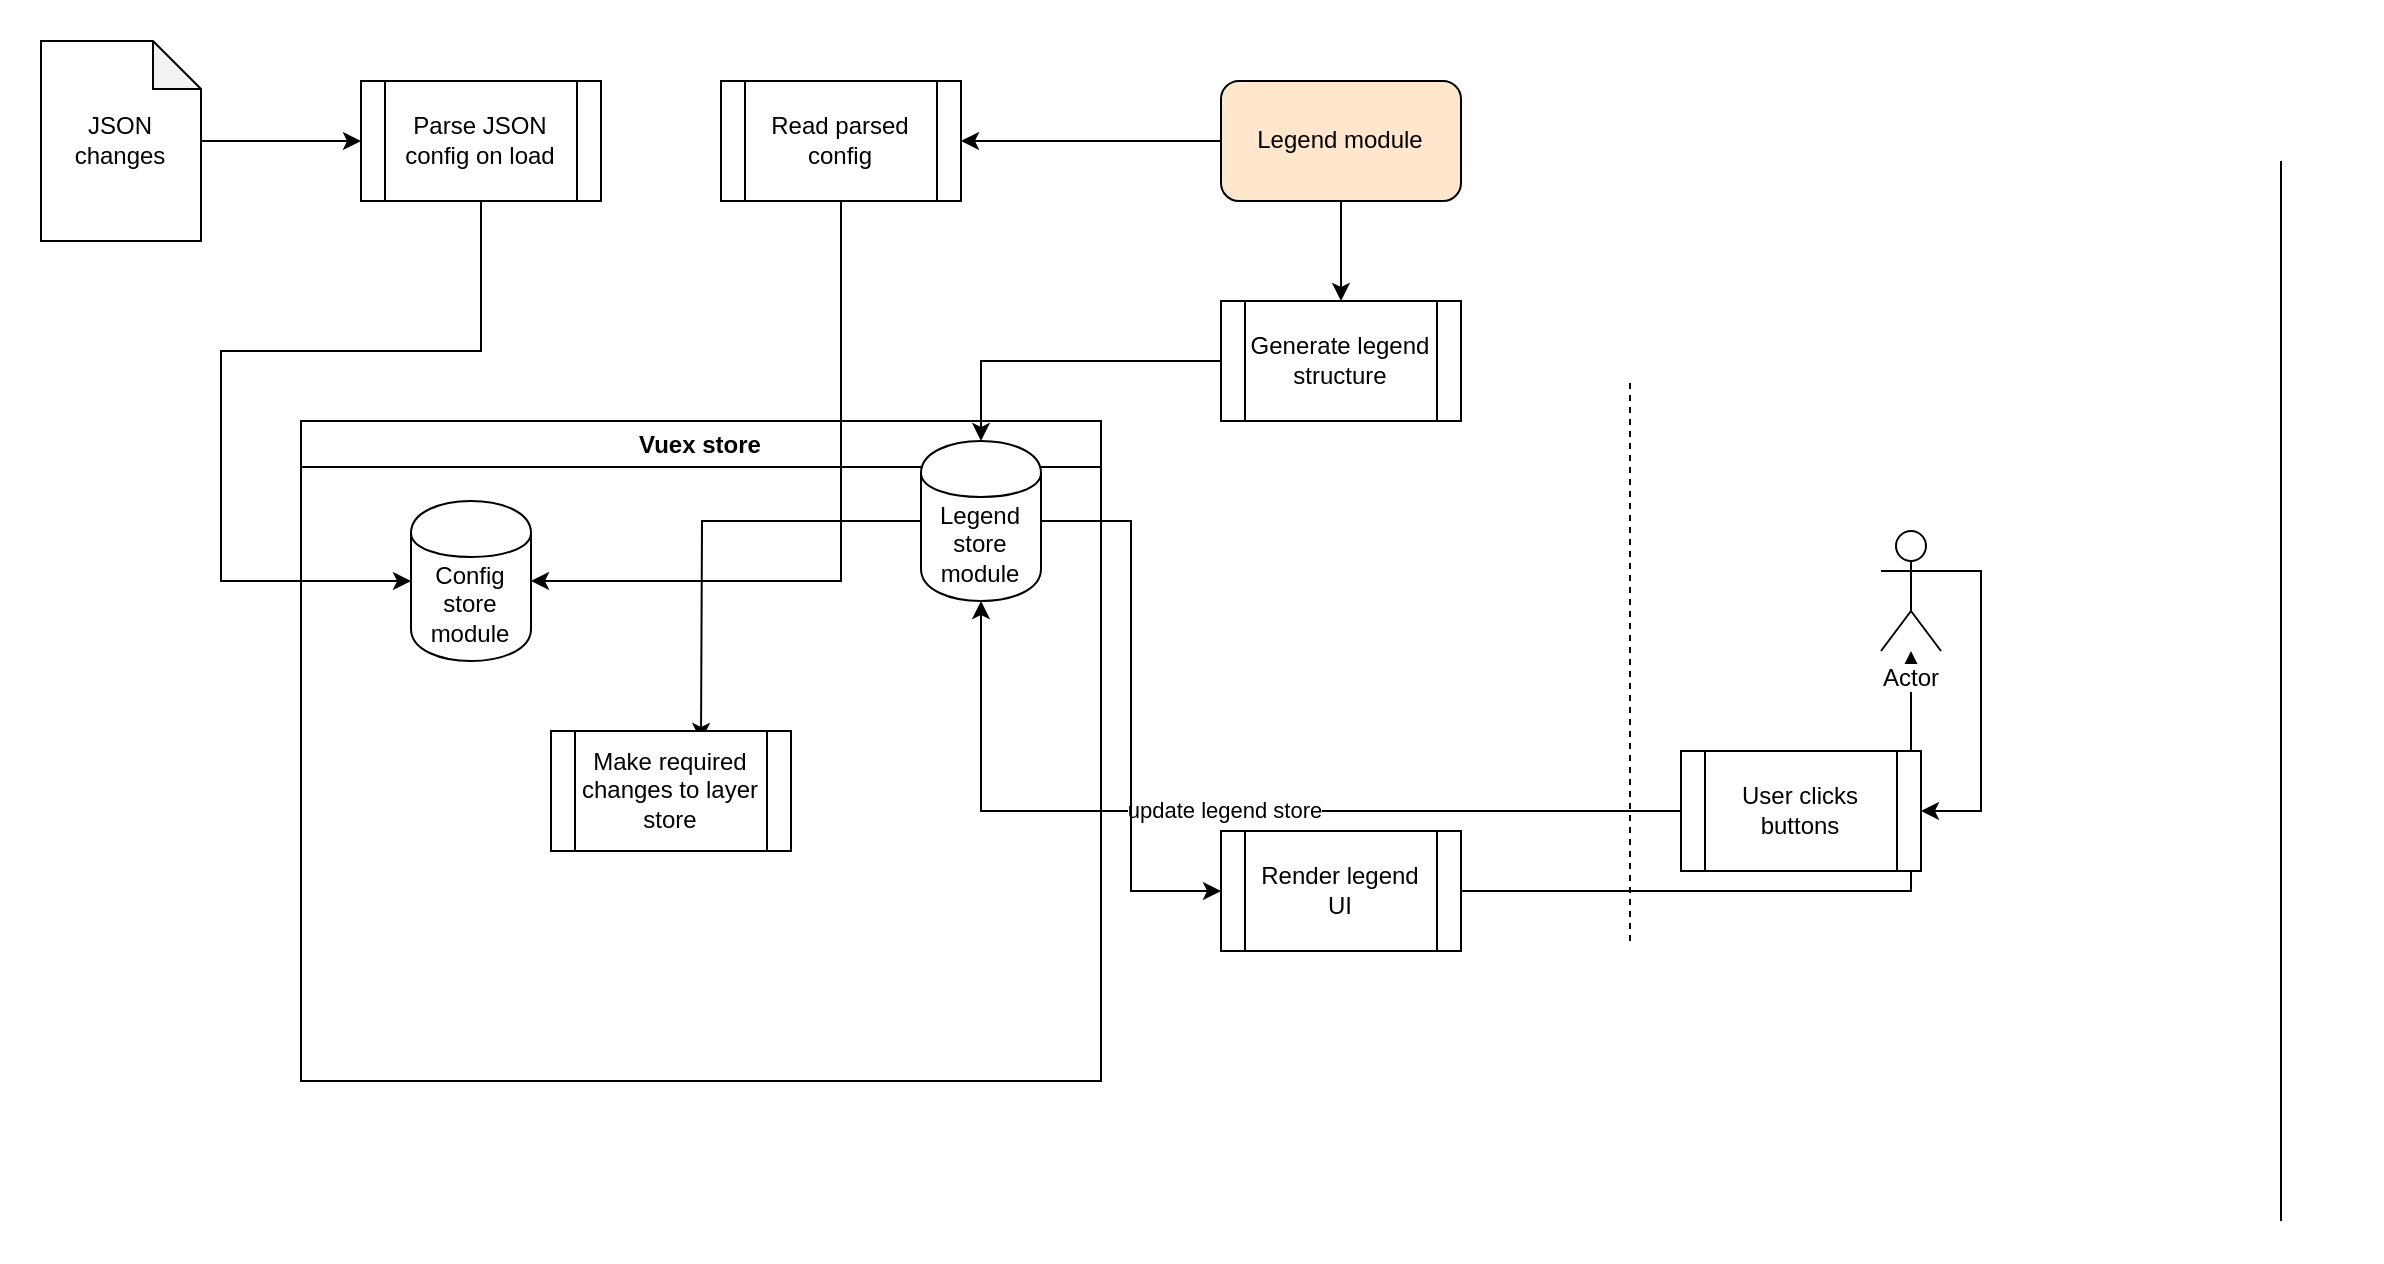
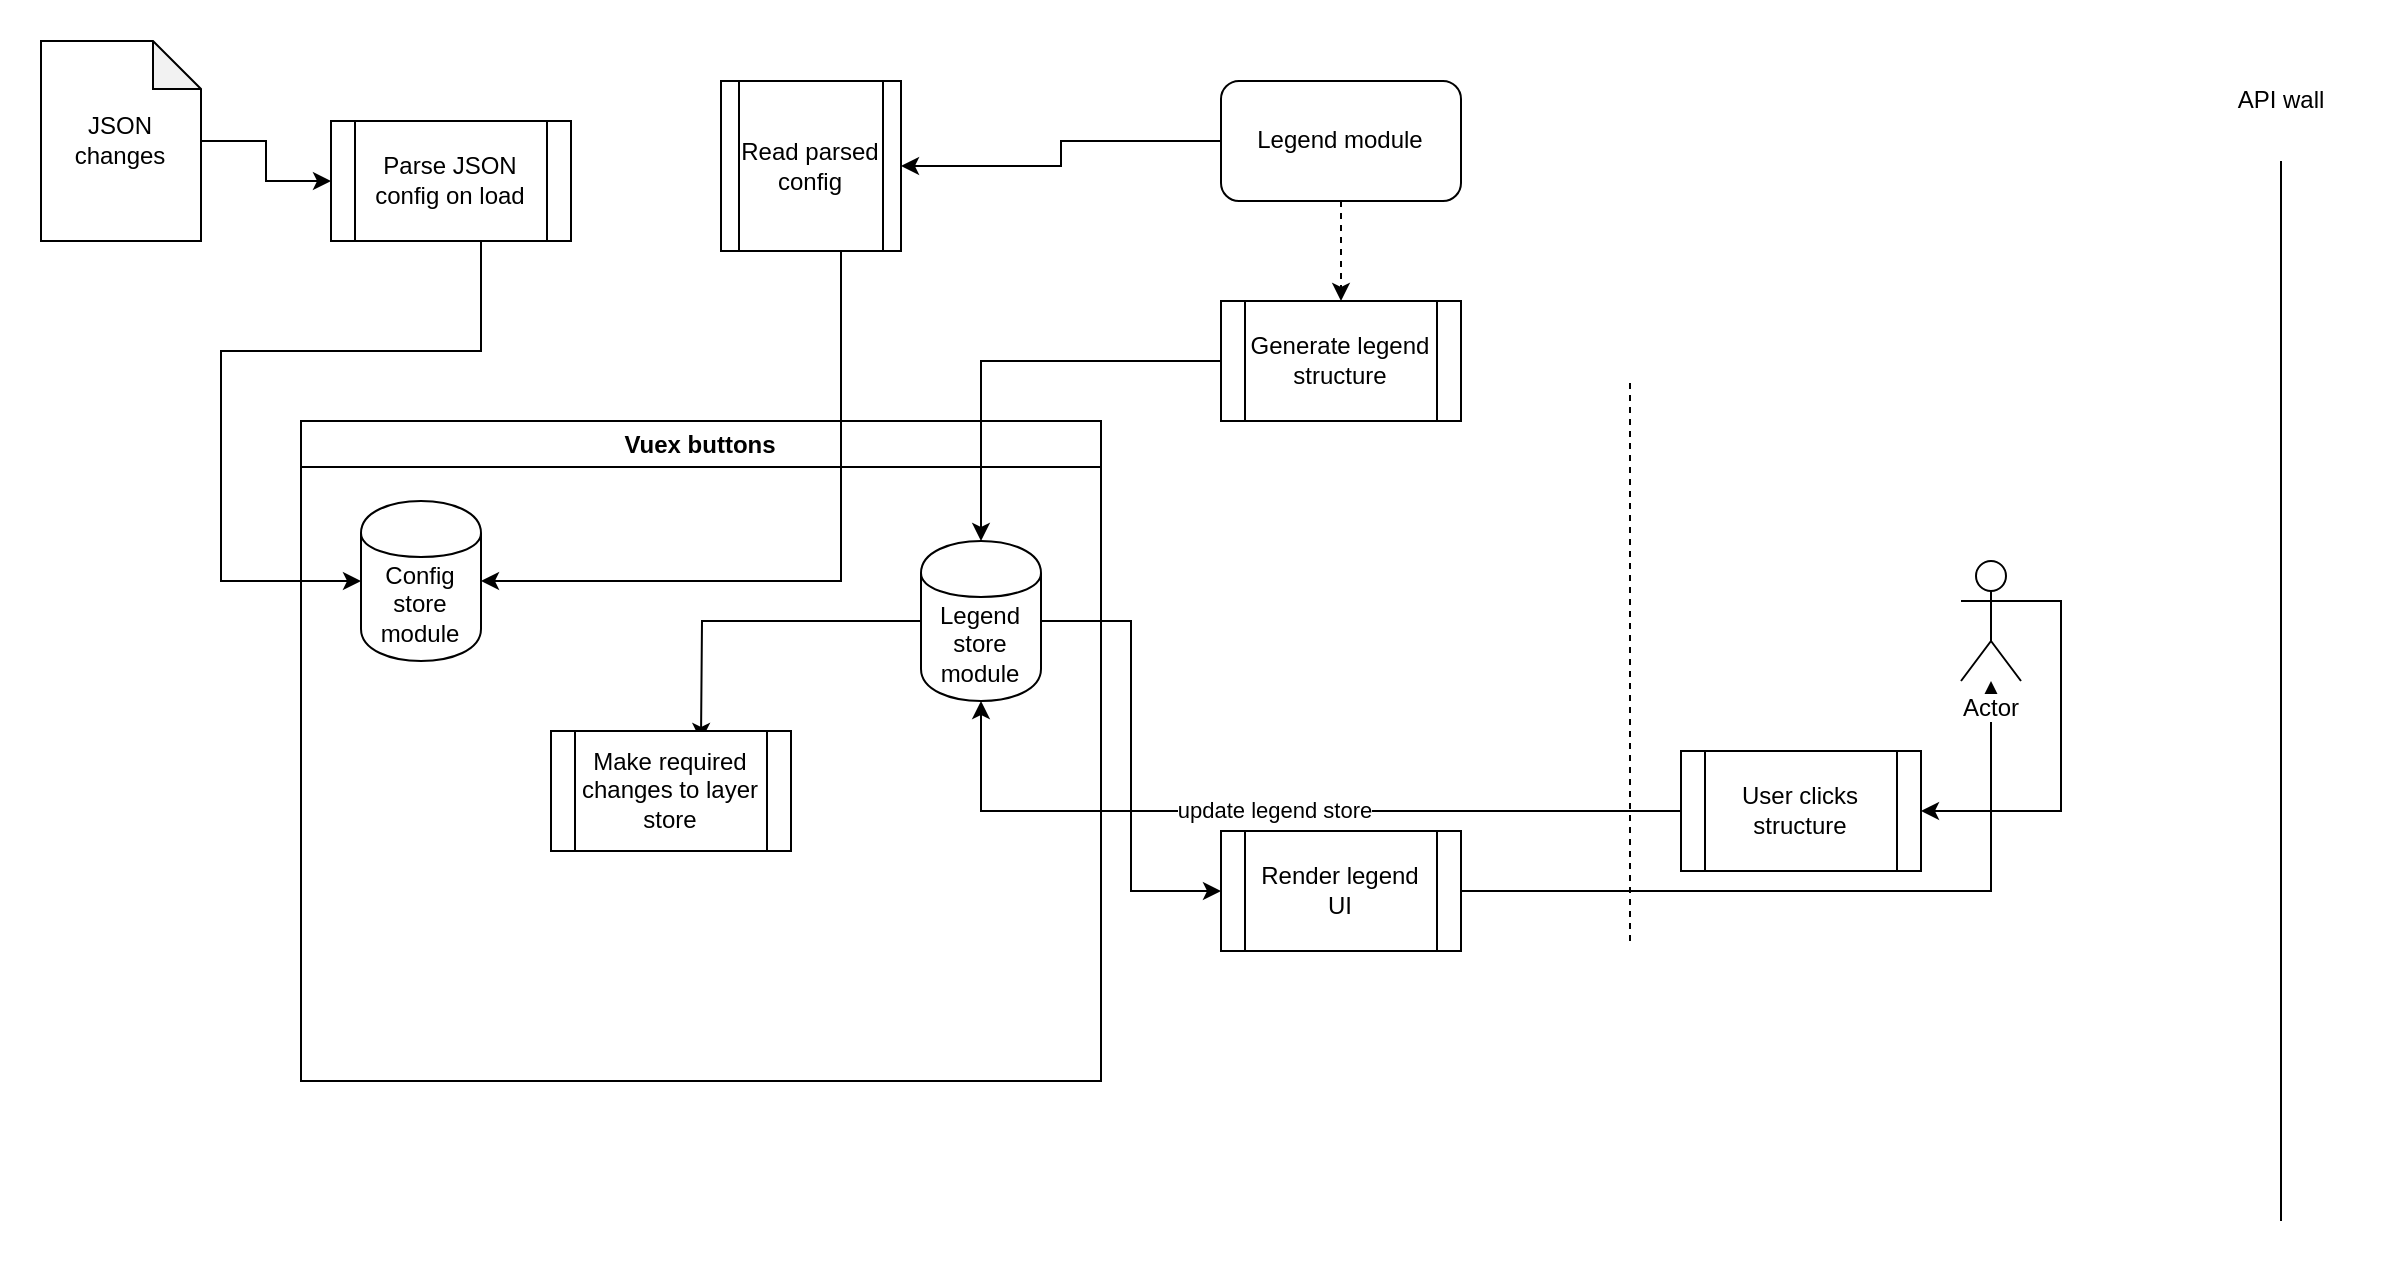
none -> (2281, 101)
(481, 141) -> (451, 181)
(841, 141) -> (811, 166)
(1341, 141) -> (1341, 141)
(1341, 245) -> (1341, 245)
(700, 445) -> (700, 445)
(981, 521) -> (981, 621)
(471, 581) -> (421, 581)
(1911, 591) -> (1991, 621)
(1801, 811) -> (1801, 811)
